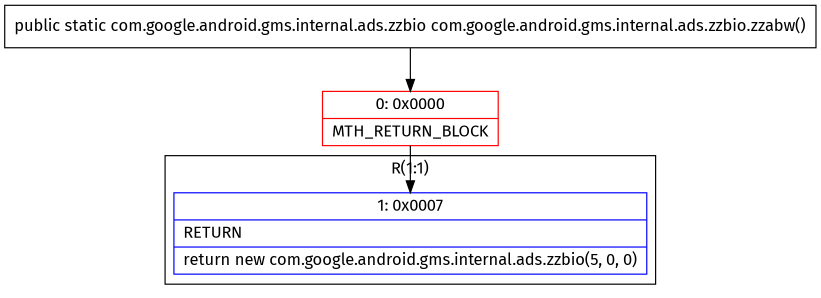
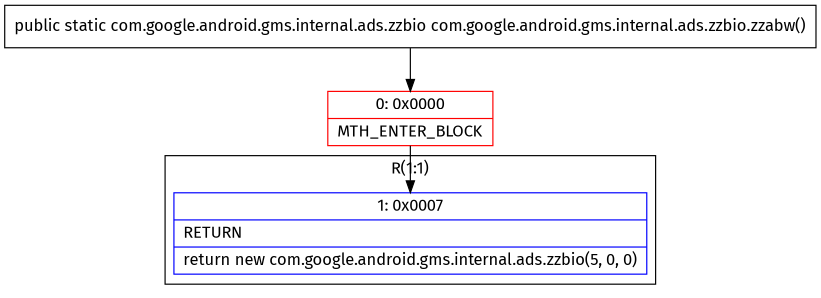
(410, 131) -> (410, 131)
